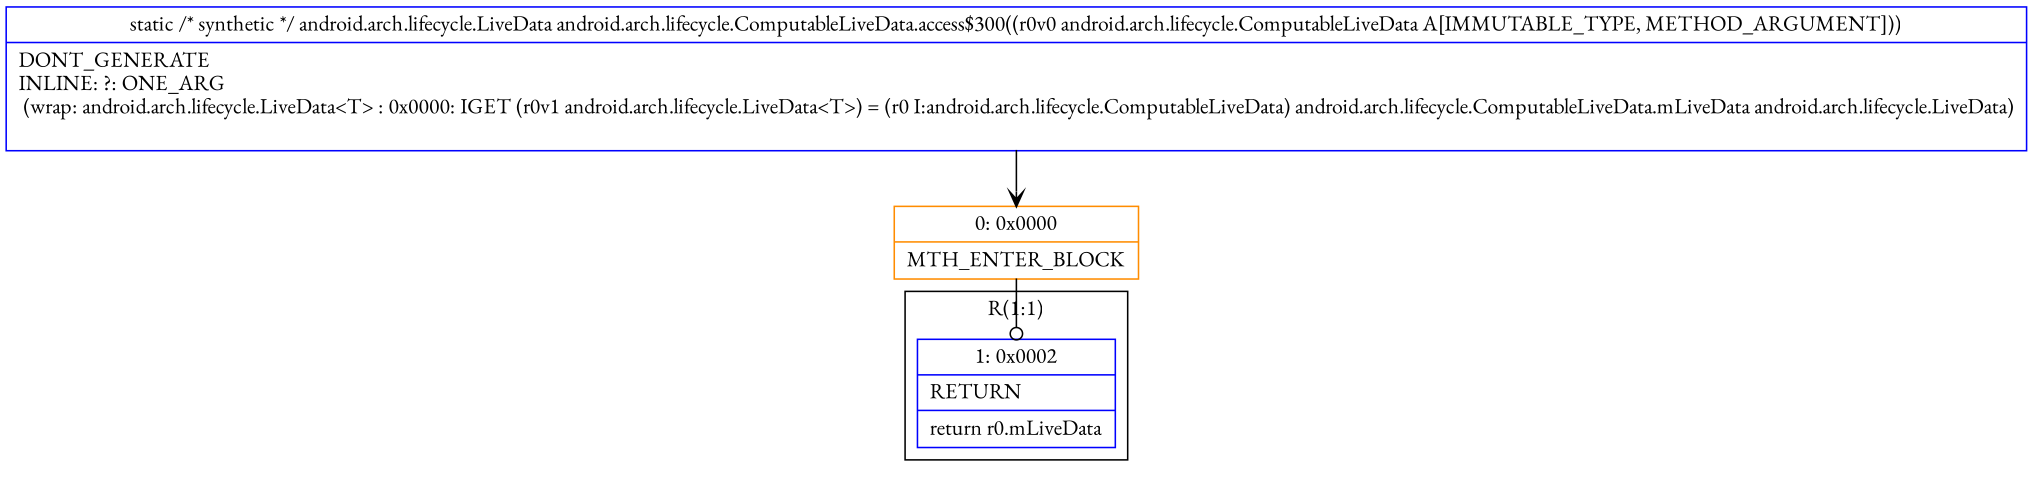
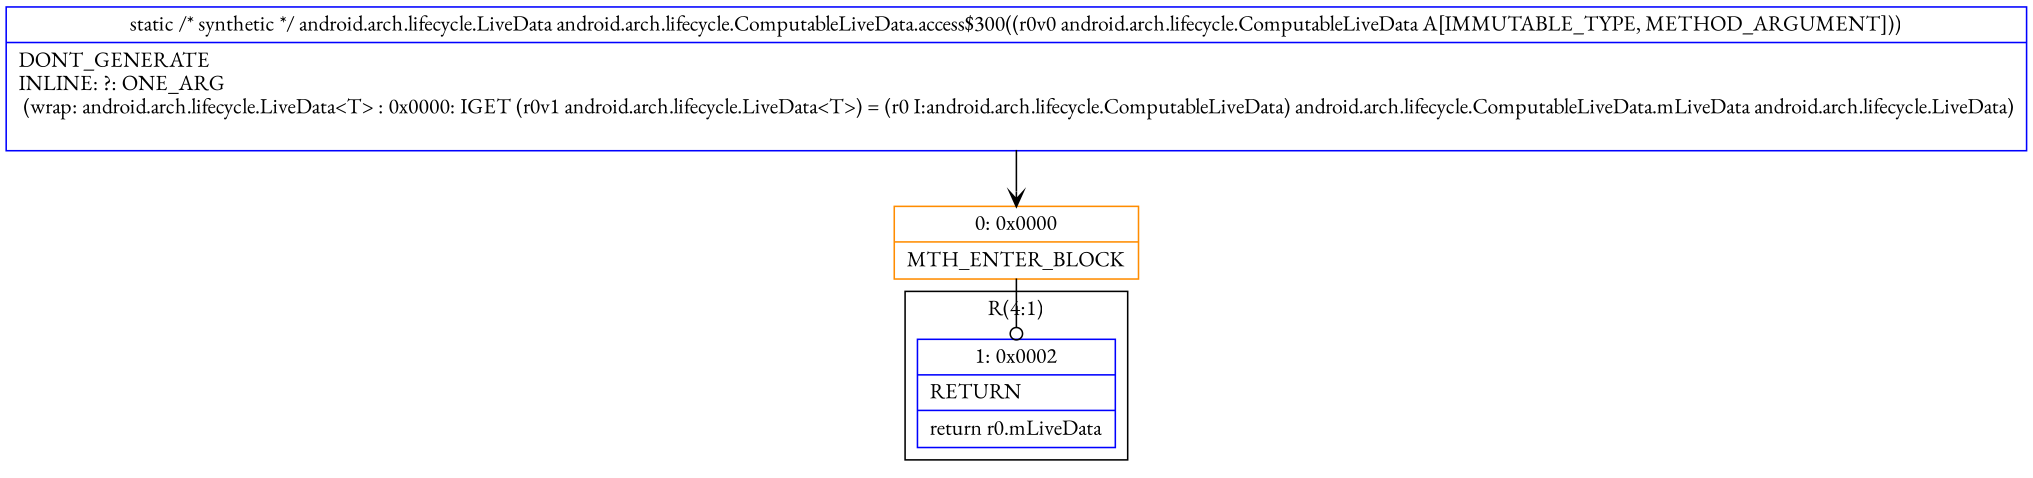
(1016, 309) -> (1016, 309)
